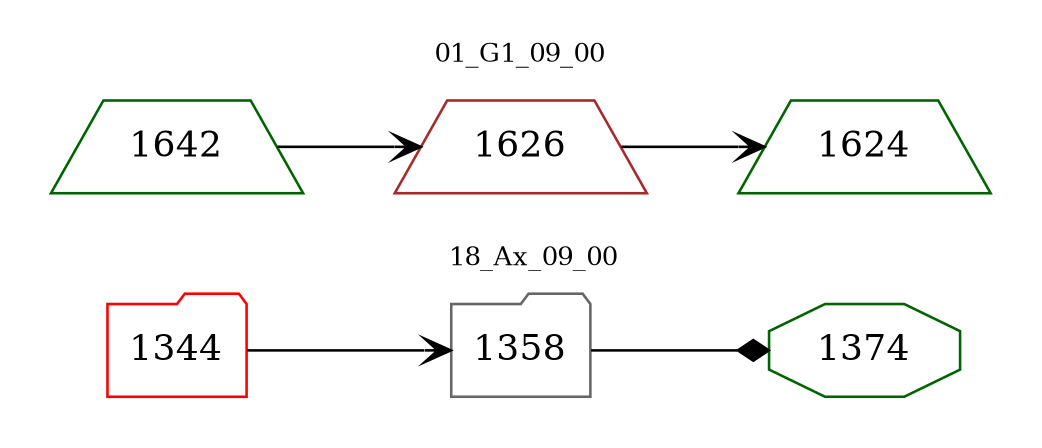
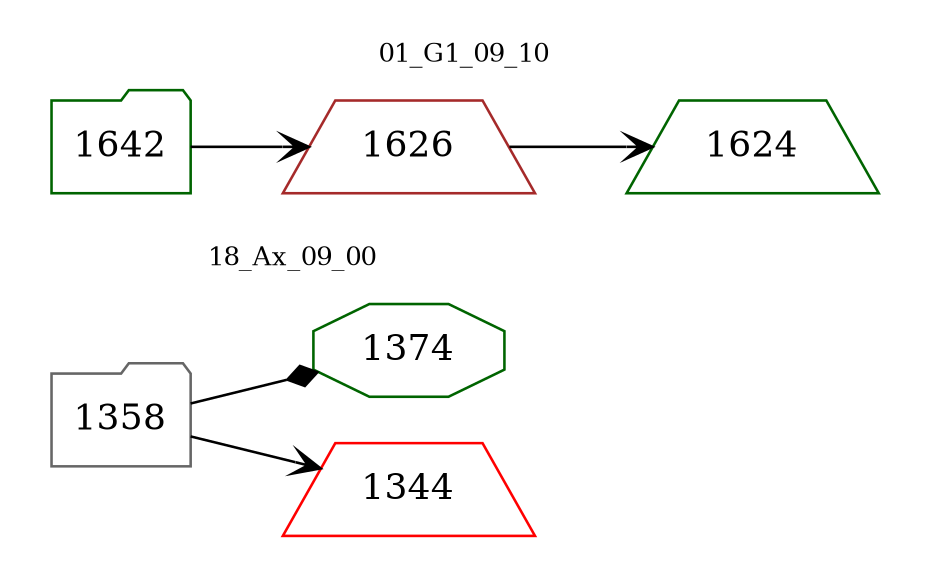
(521, 55) -> (465, 55)
(177, 147) -> (121, 147)
(177, 350) -> (409, 490)
(336, 350) -> (243, 449)
